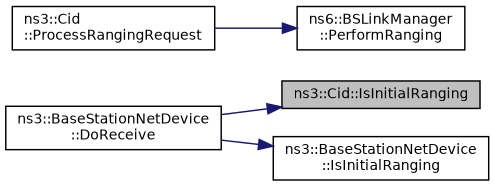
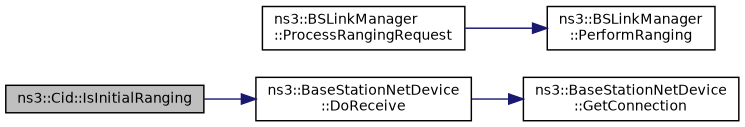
(113, 28) -> (364, 28)
(381, 28) -> (631, 28)
(245, 112) -> (223, 99)
(381, 158) -> (631, 99)
